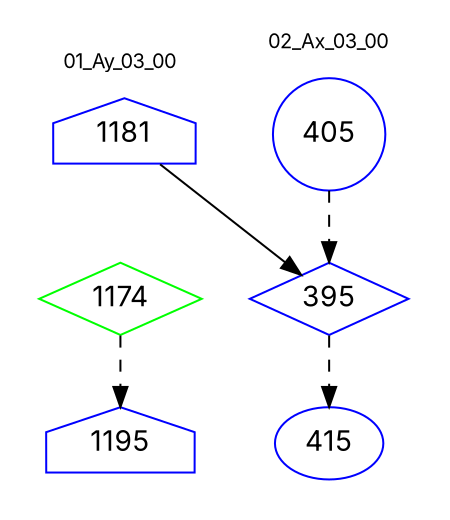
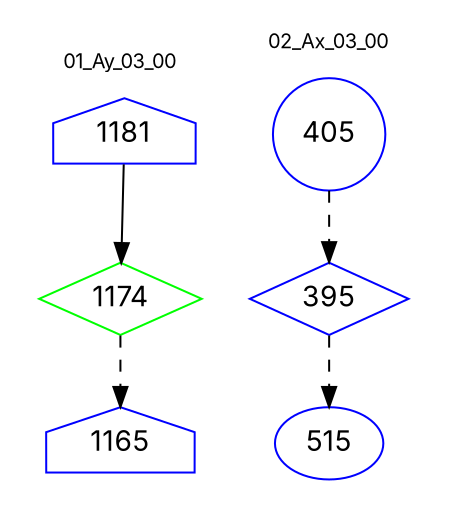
(204, 199) -> (123, 203)
(120, 443) -> (120, 443)
(329, 443) -> (329, 443)
